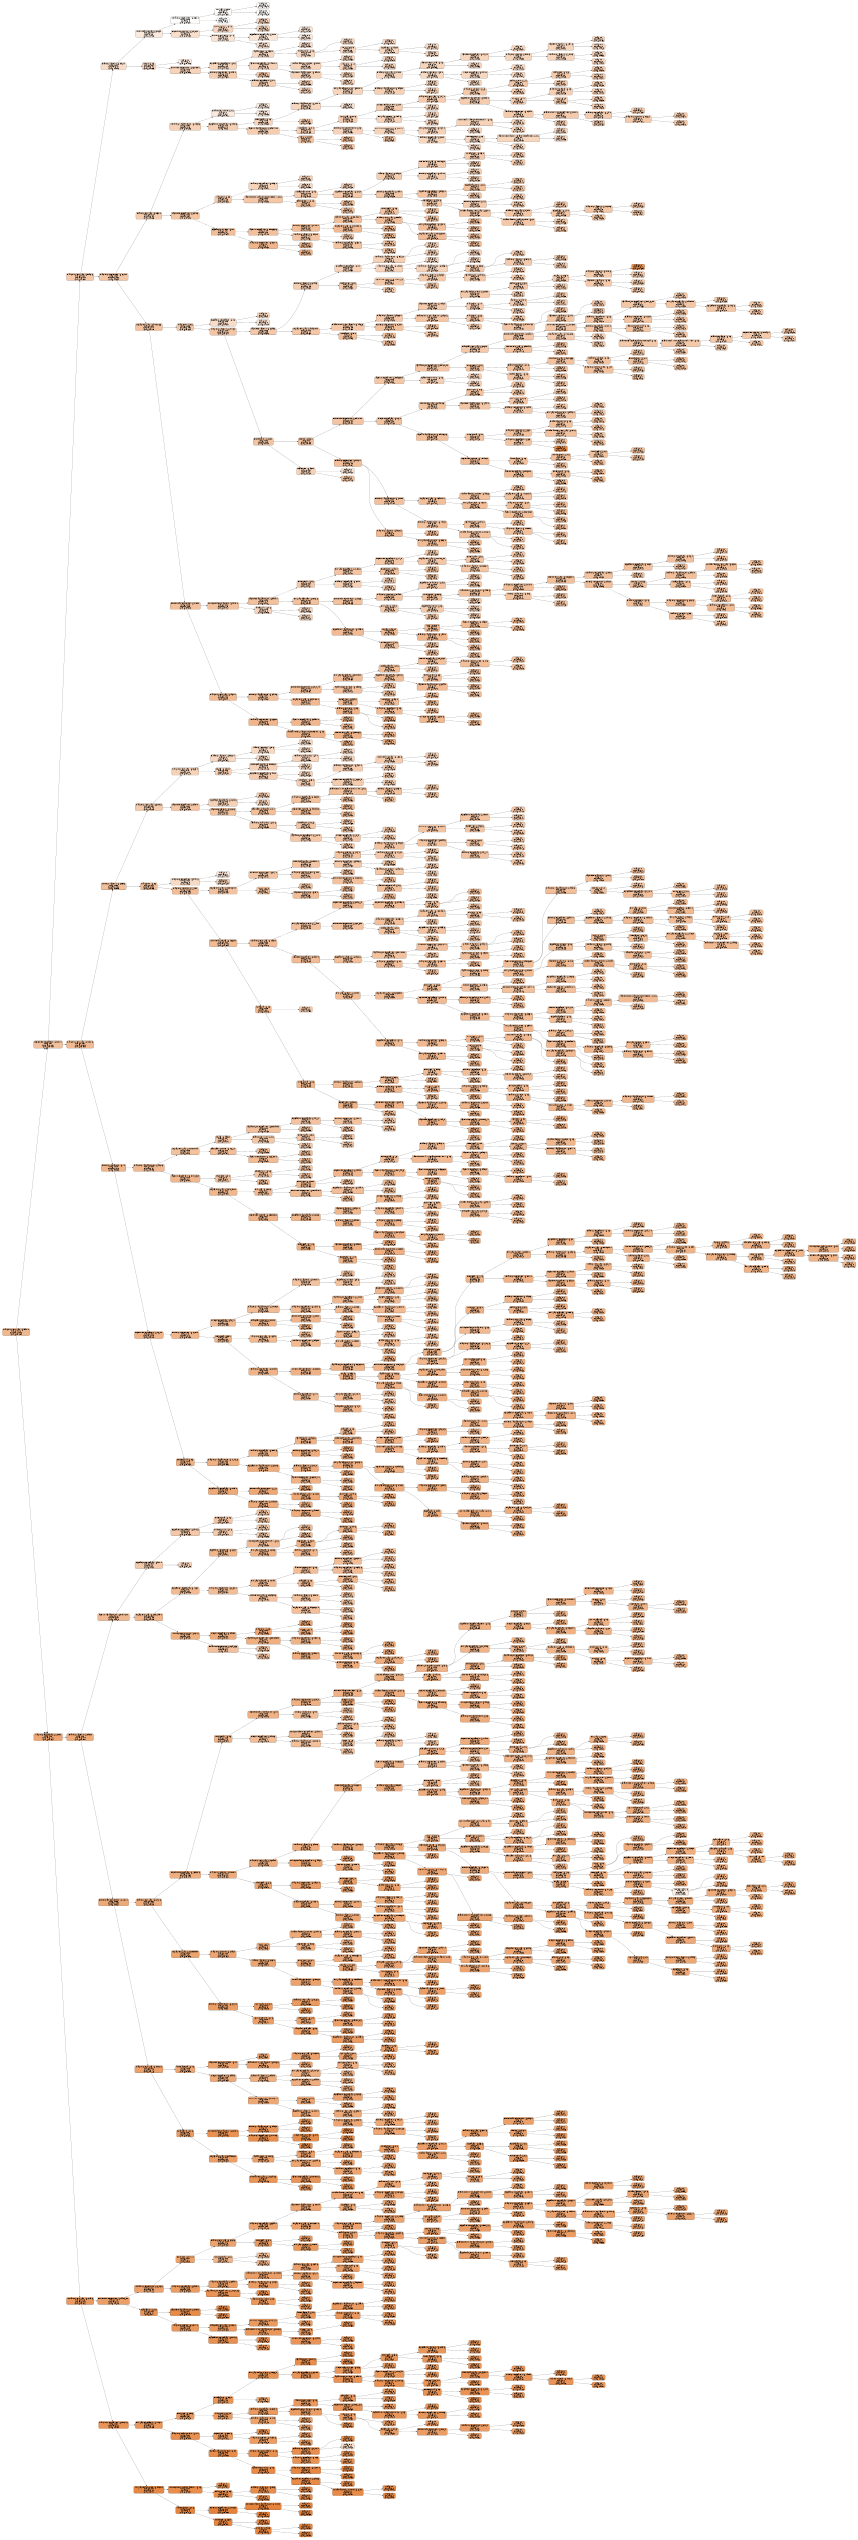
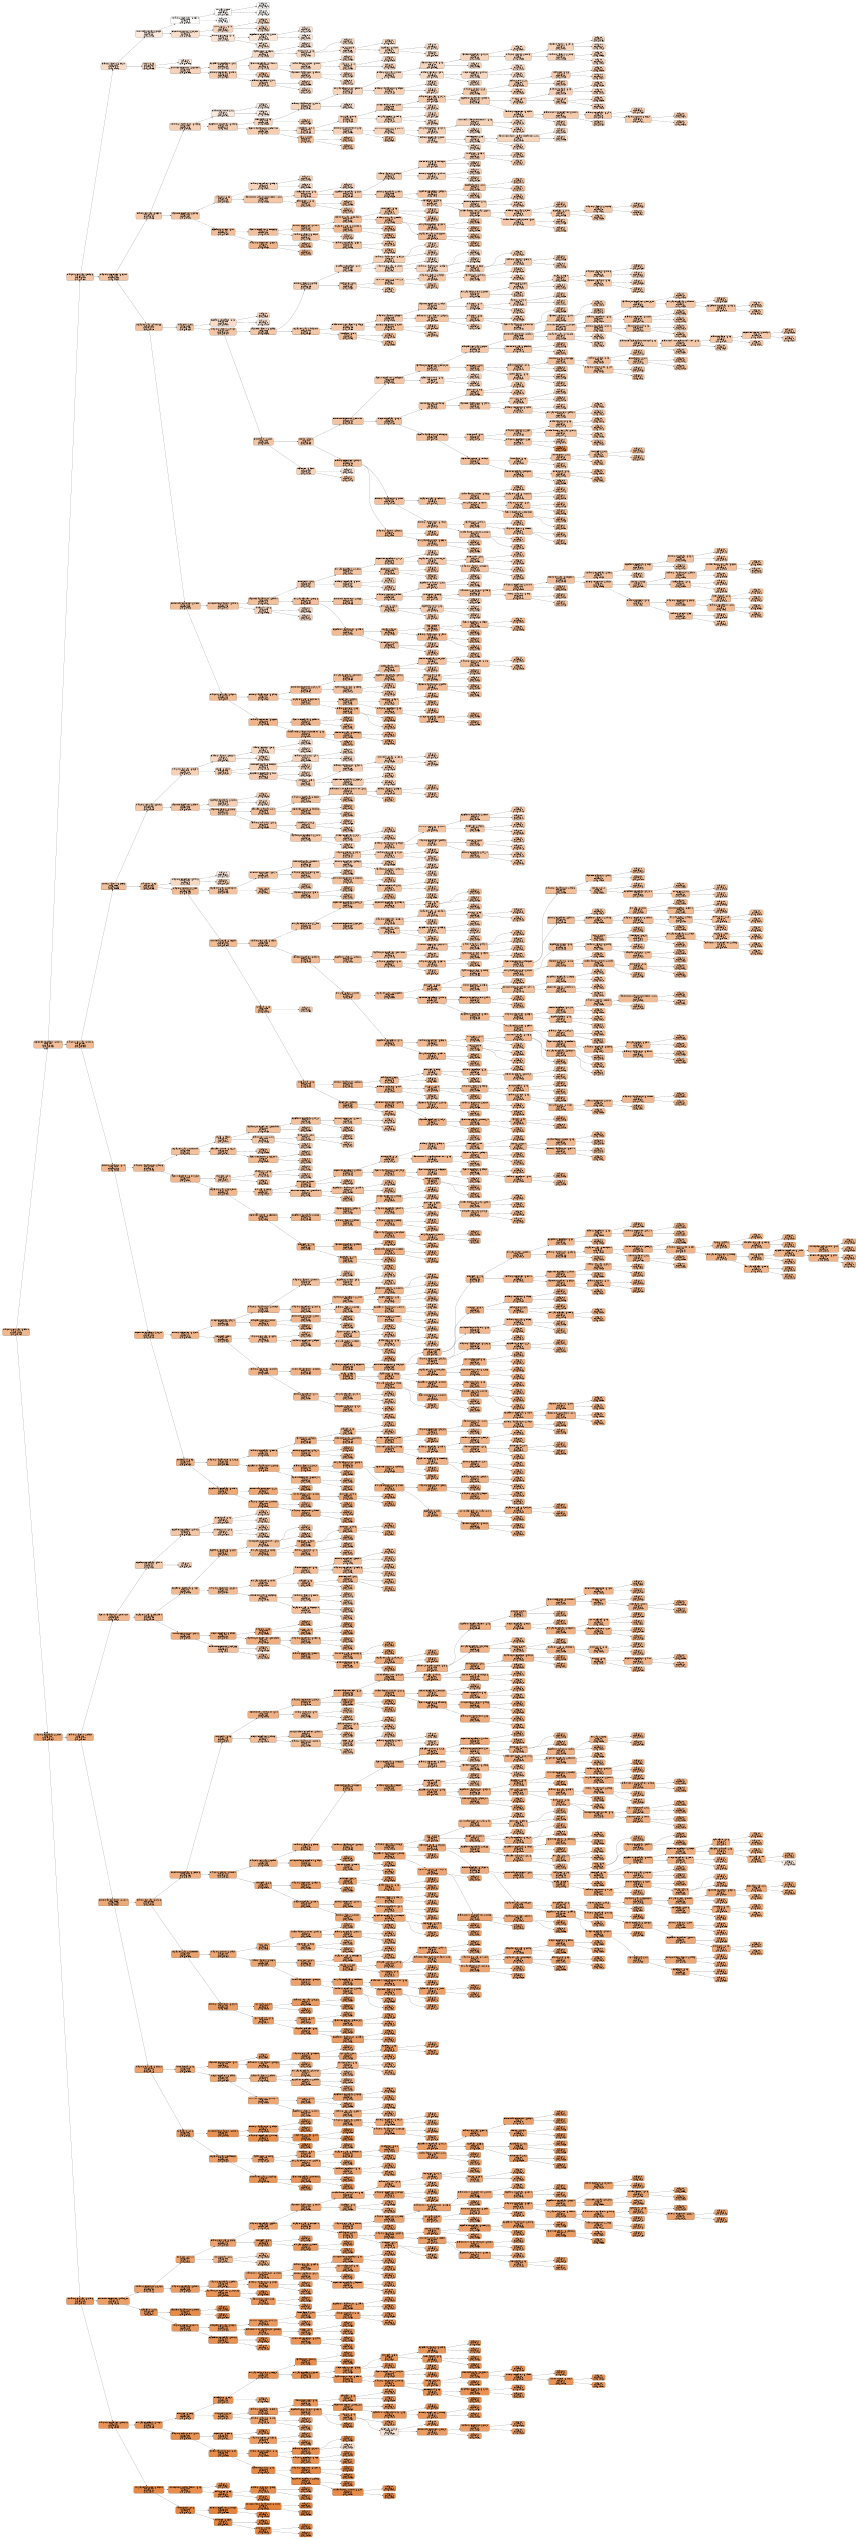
(638, 267) -> (638, 267)
(789, 1863) -> (789, 1863)
(681, 1892) -> (681, 1892)
(370, 2231) -> (369, 2240)
none -> (348, 2332)
(389, 2432) -> (389, 2432)
